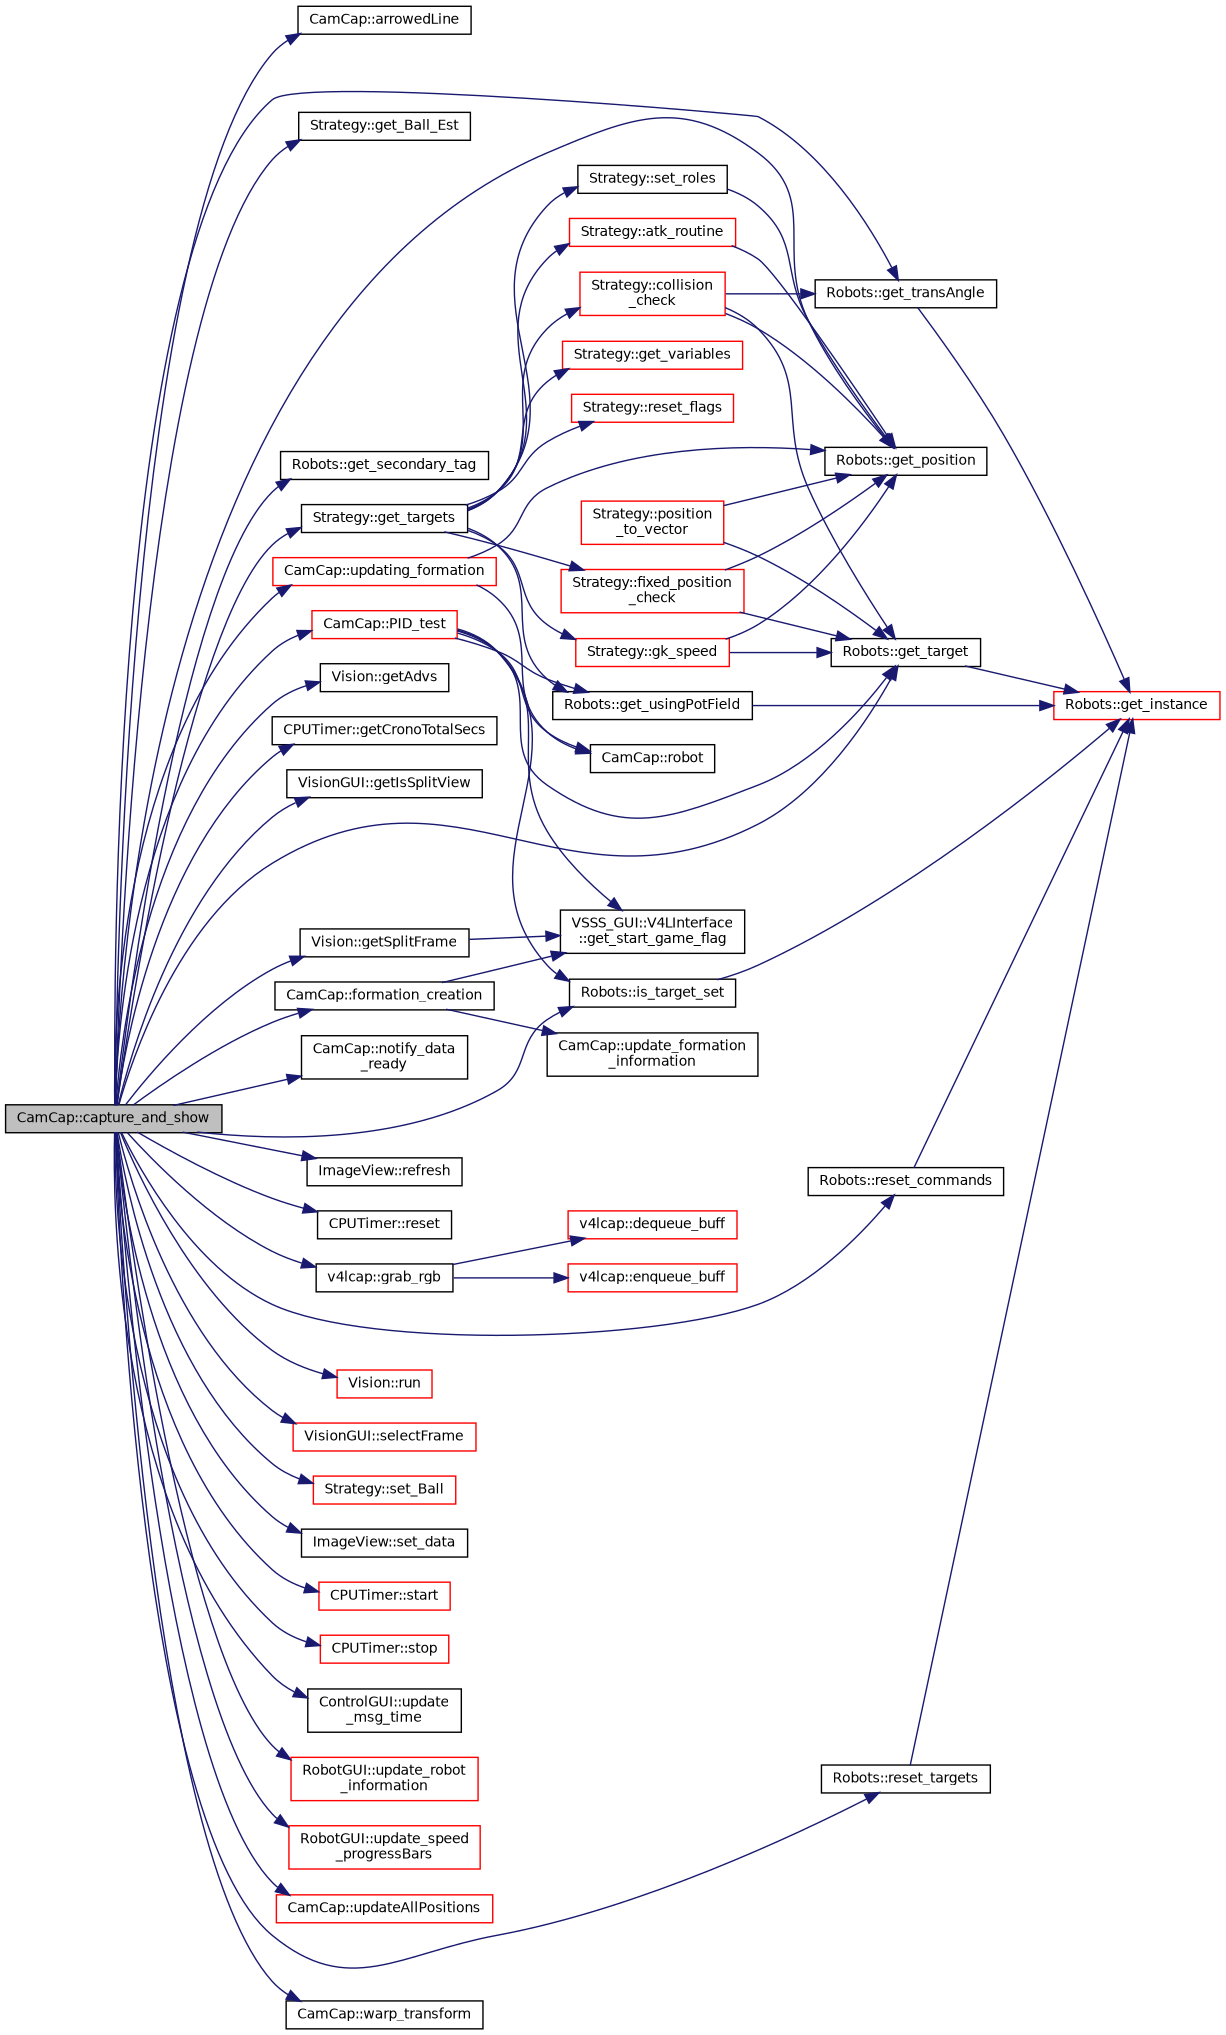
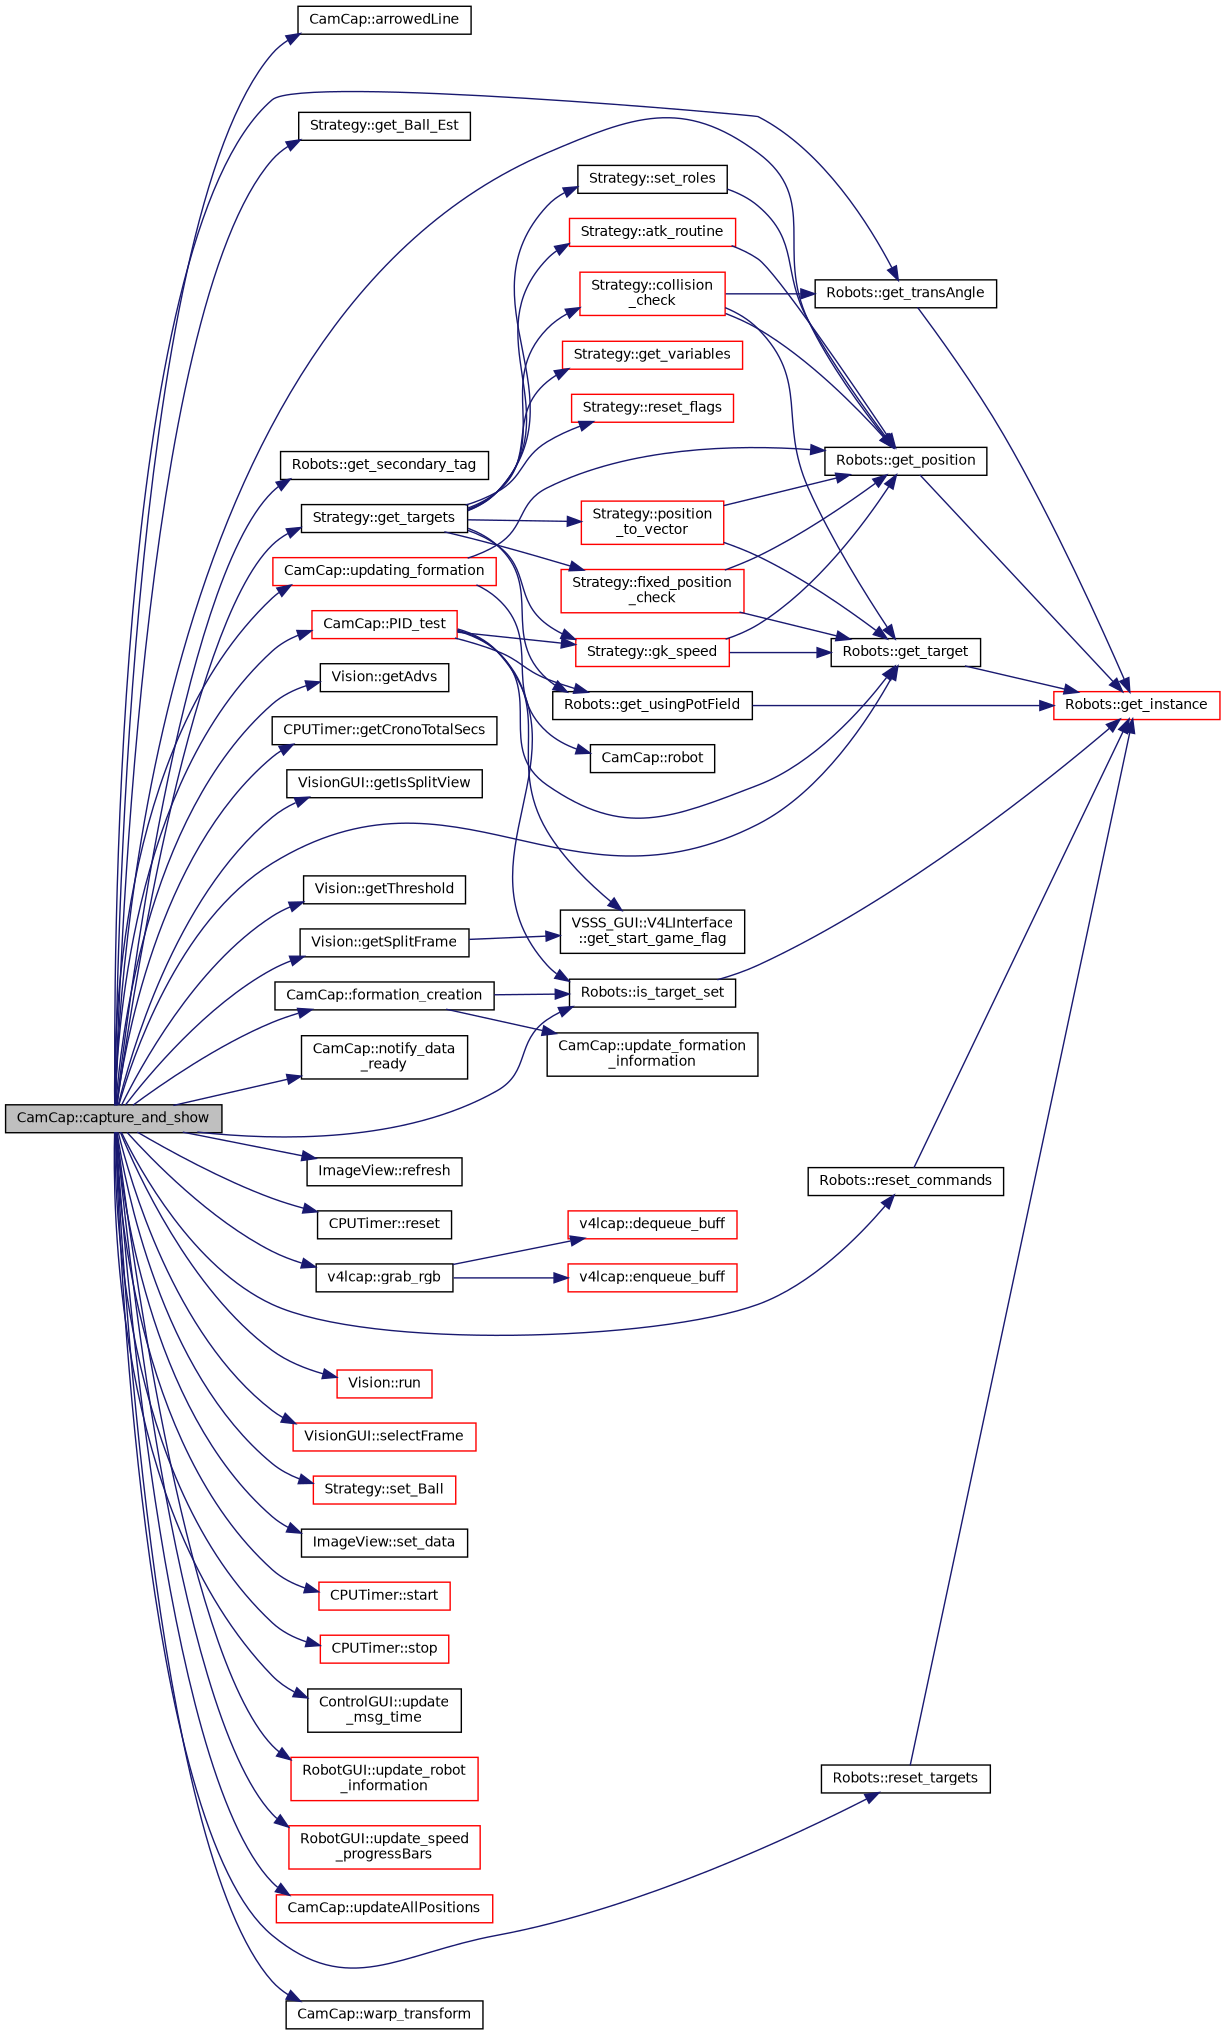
none -> (507, 520)
none -> (1016, 578)
(521, 687) -> (509, 638)
none -> (385, 890)
(497, 969) -> (525, 994)
